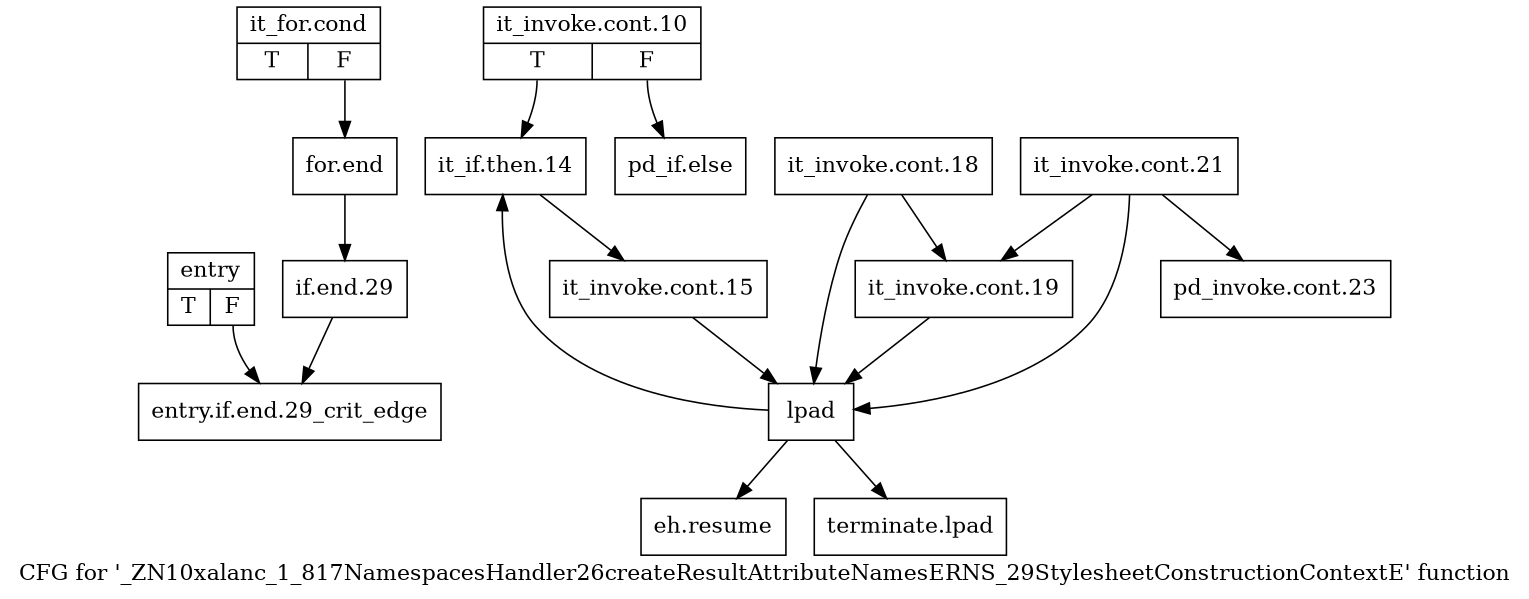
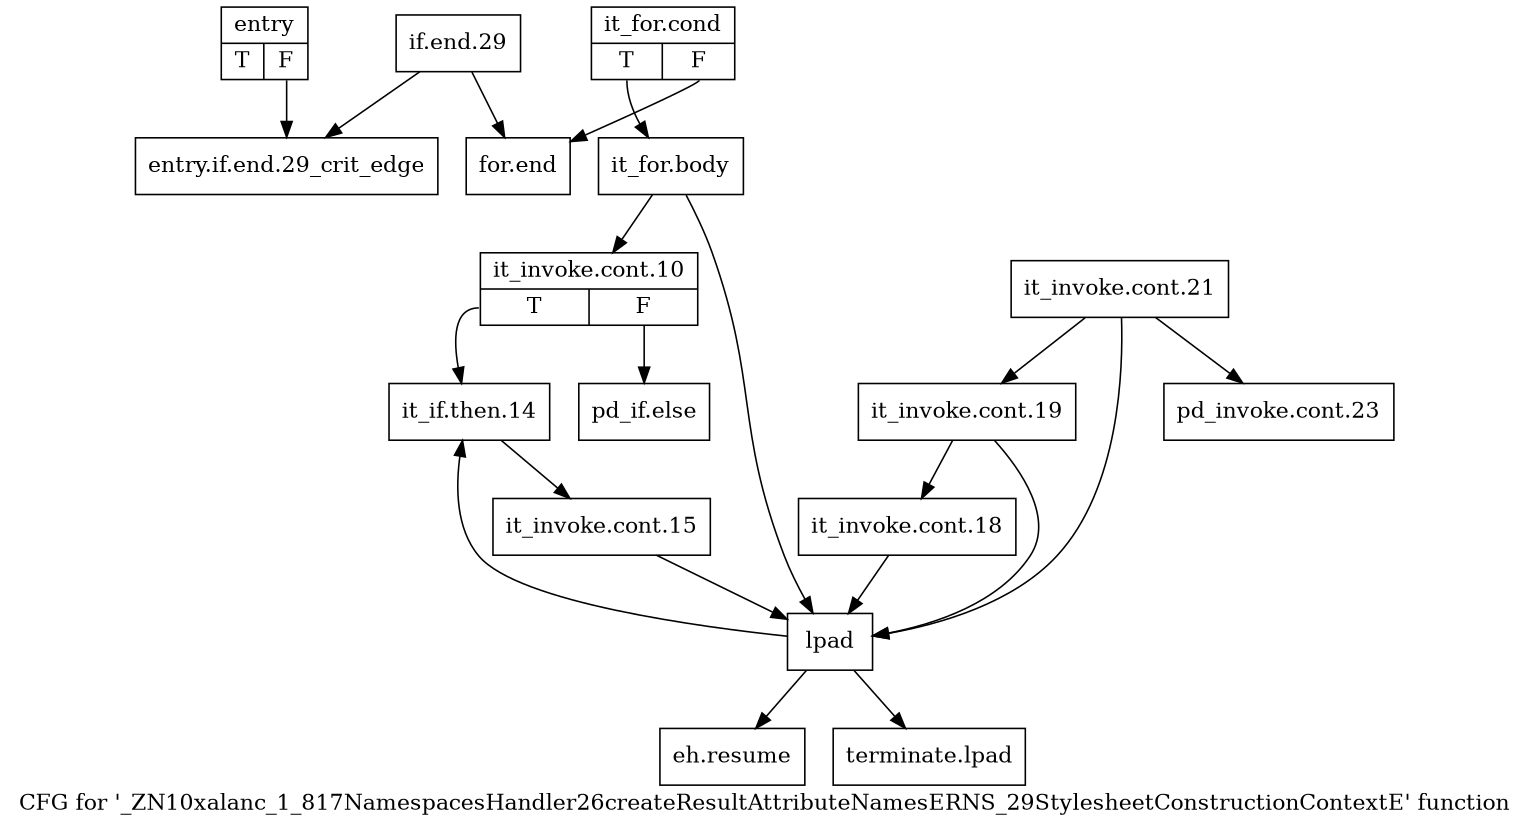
none -> (671, 166)
(345, 220) -> (485, 98)
(919, 221) -> (941, 462)
